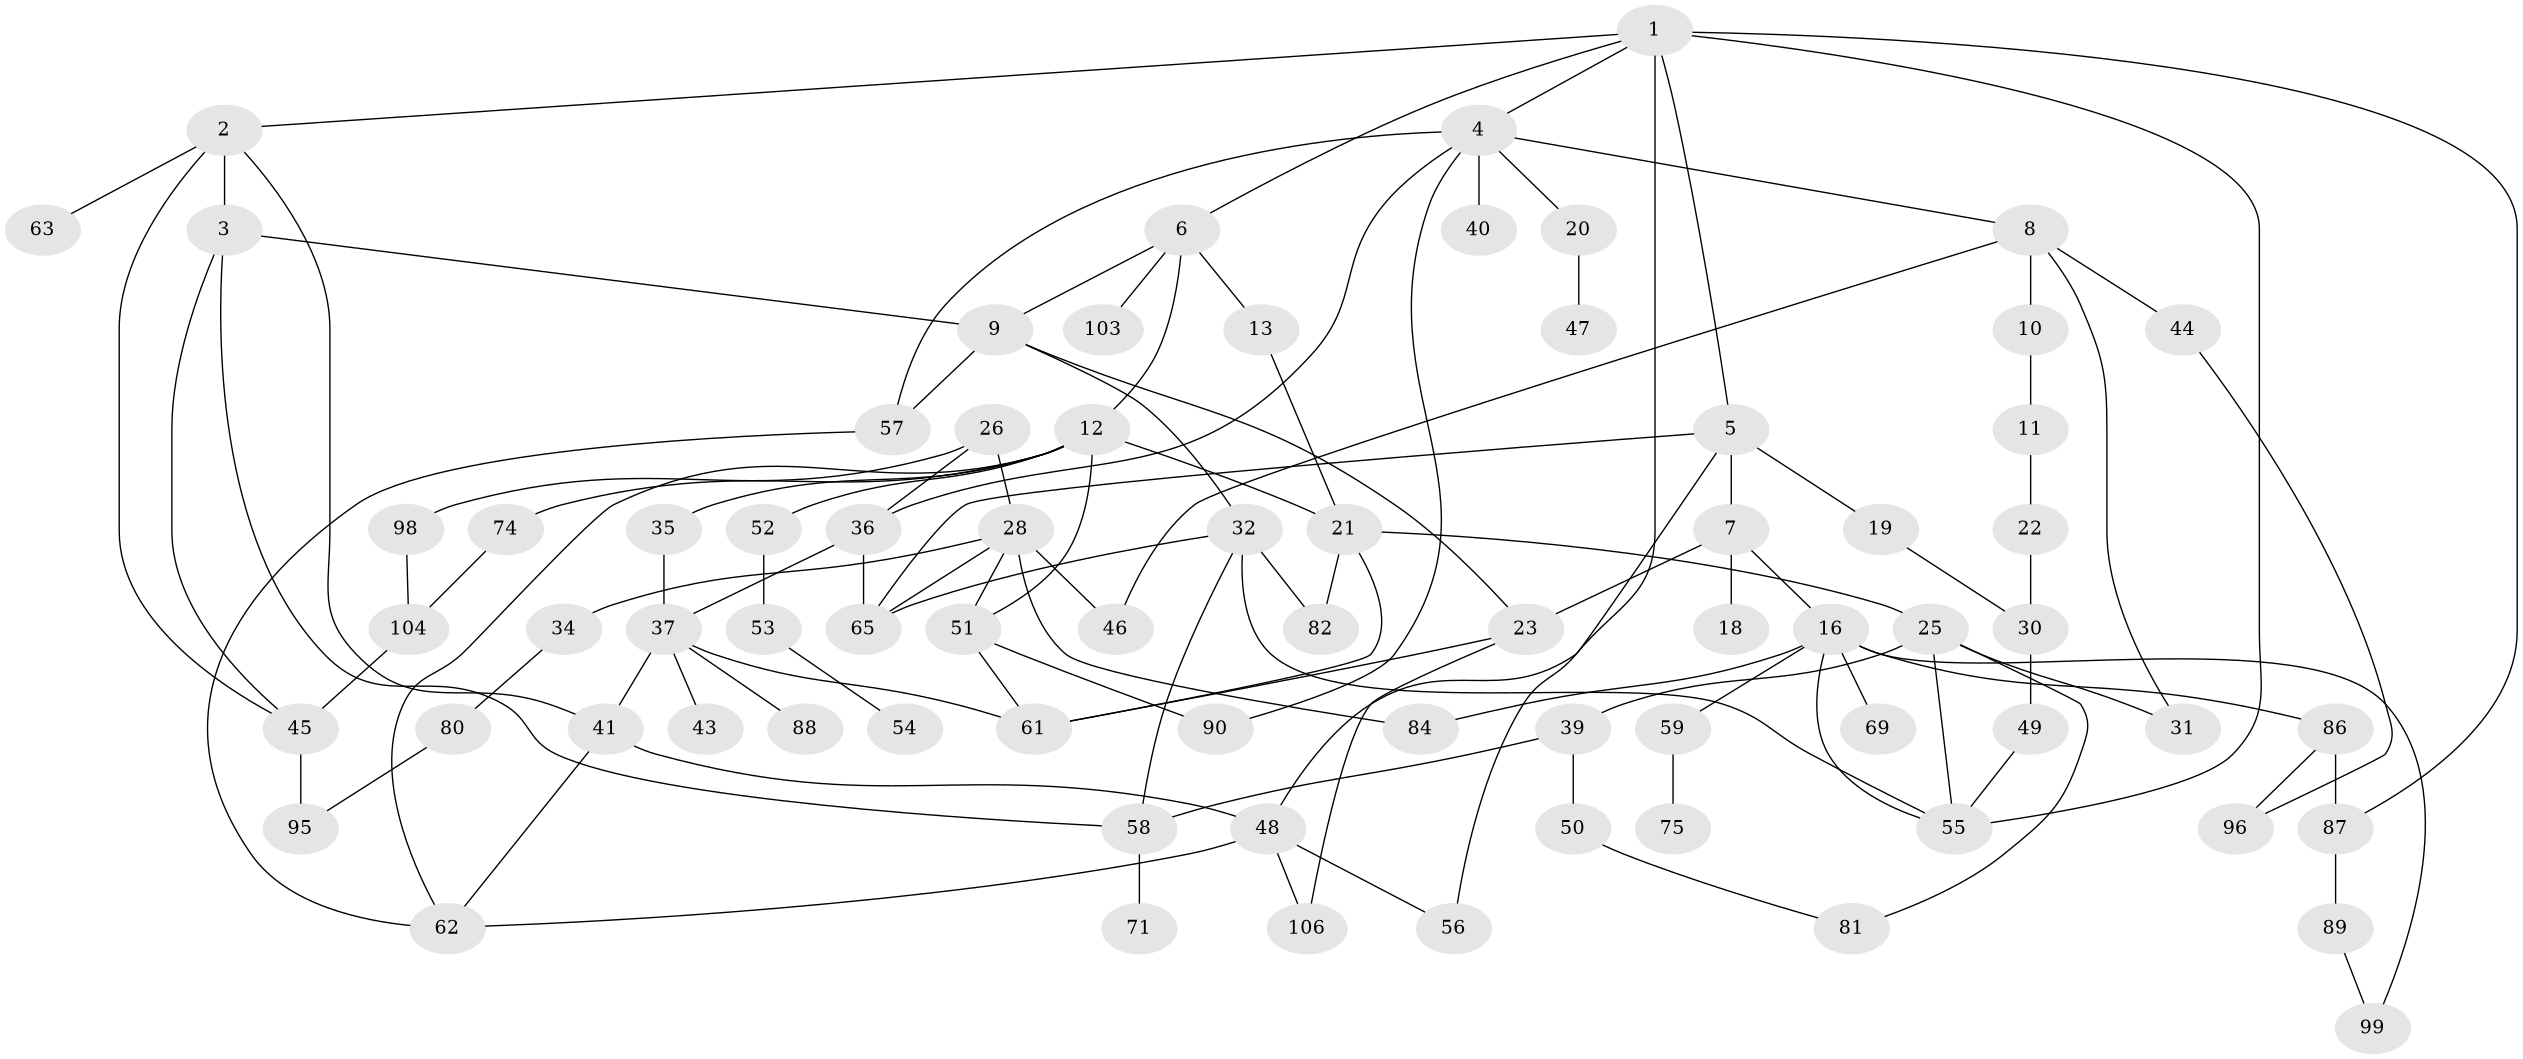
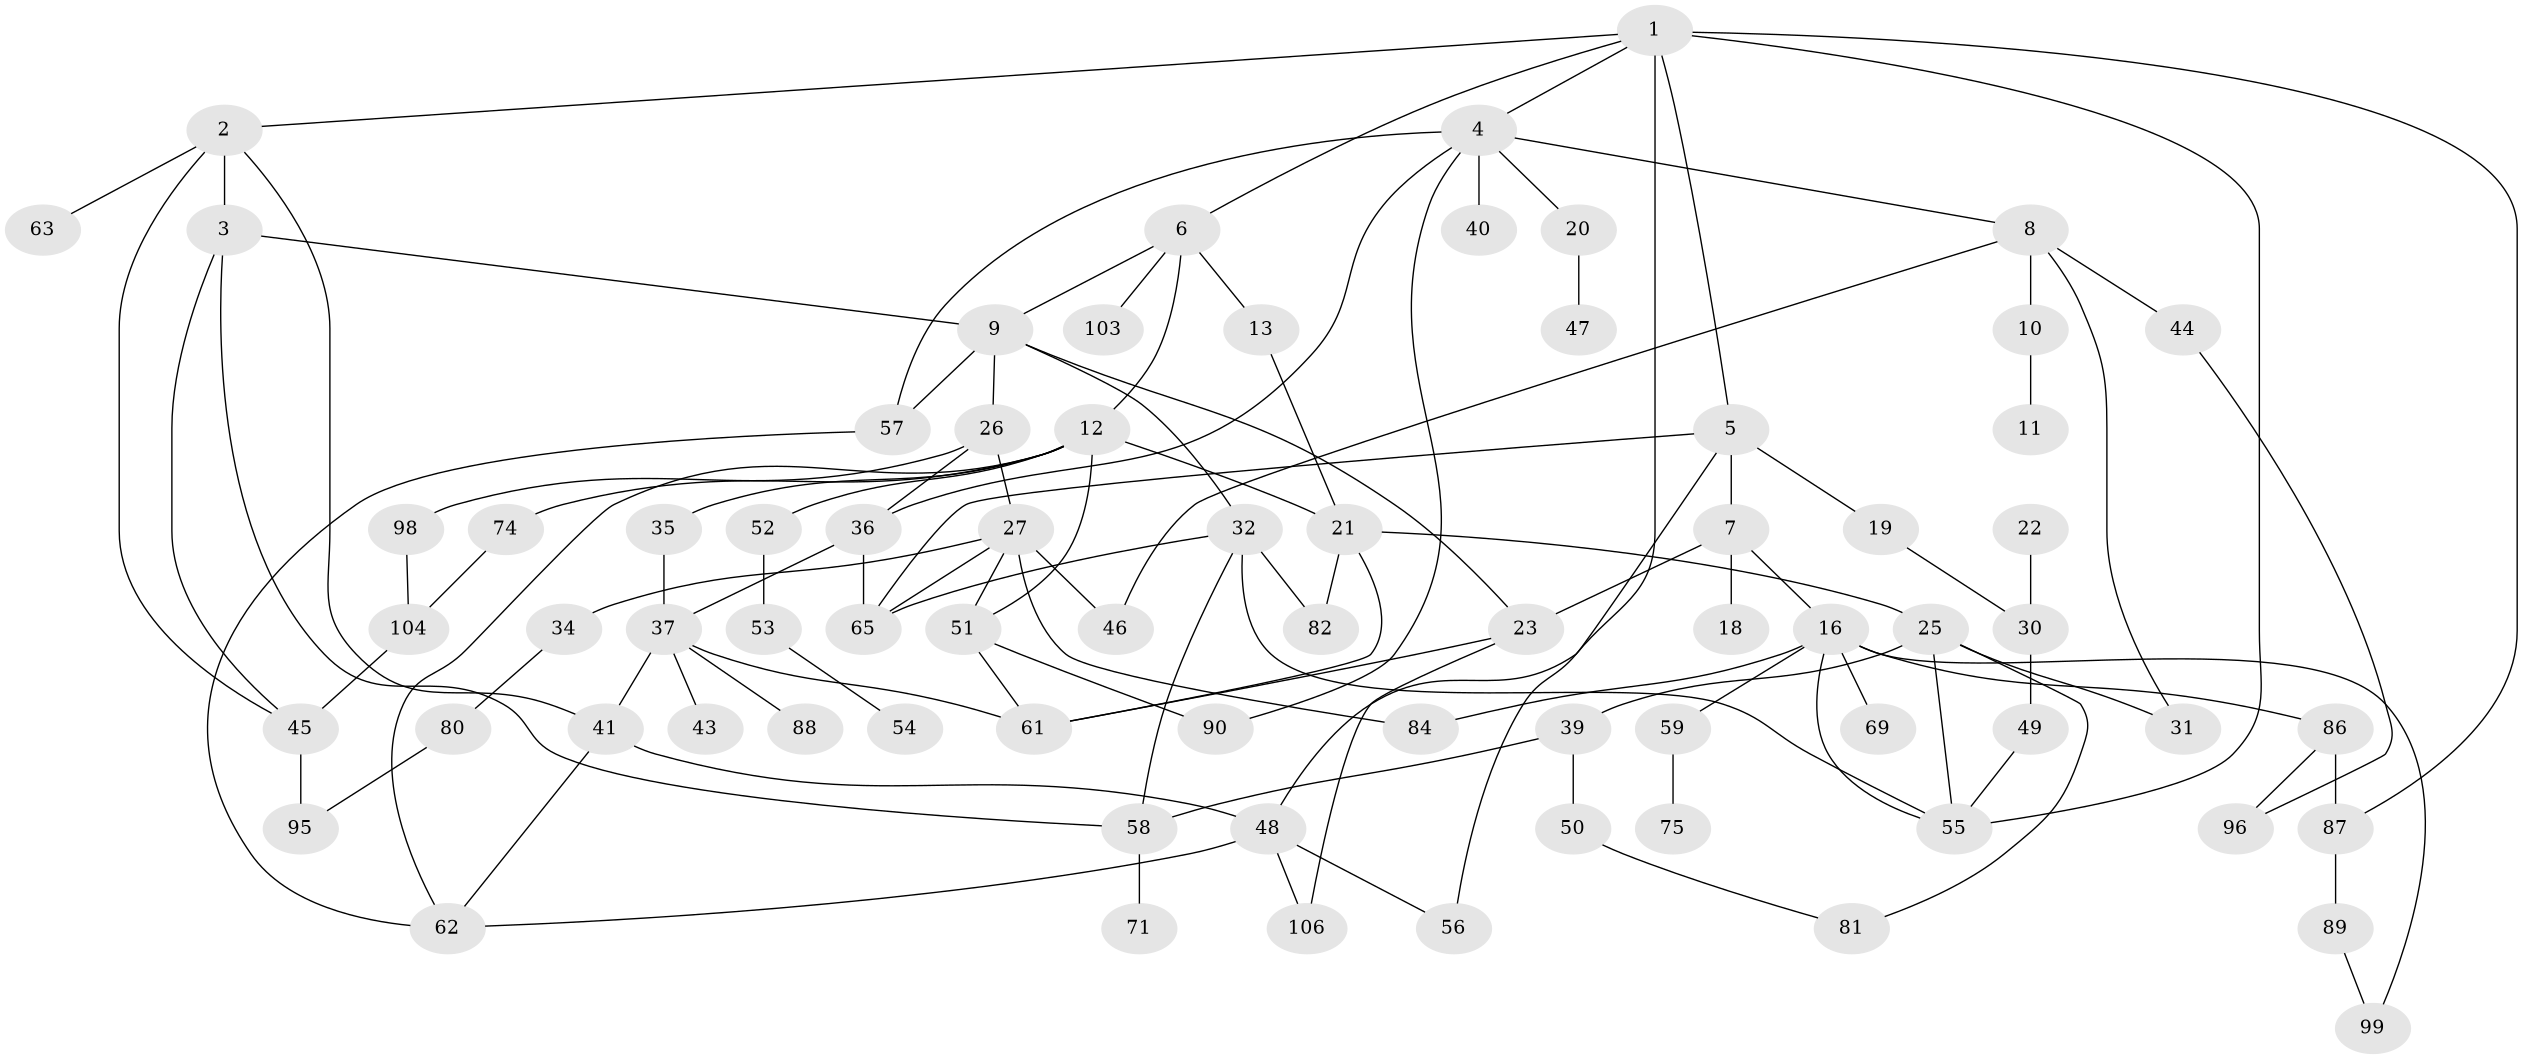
none -> (994, 380)
(2031, 480) -> none
(1016, 529) -> (1016, 529)
